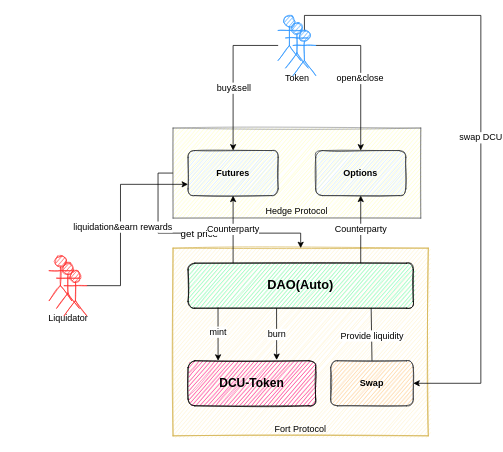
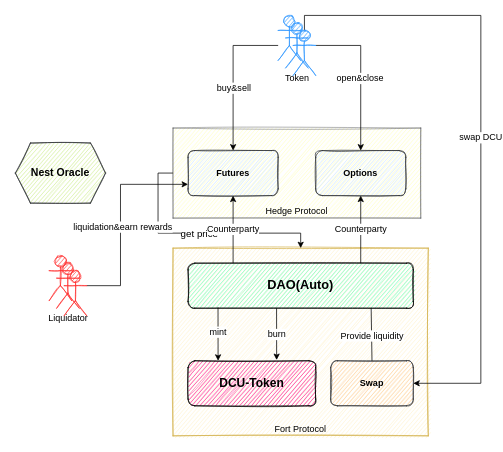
none -> (60, 173)
